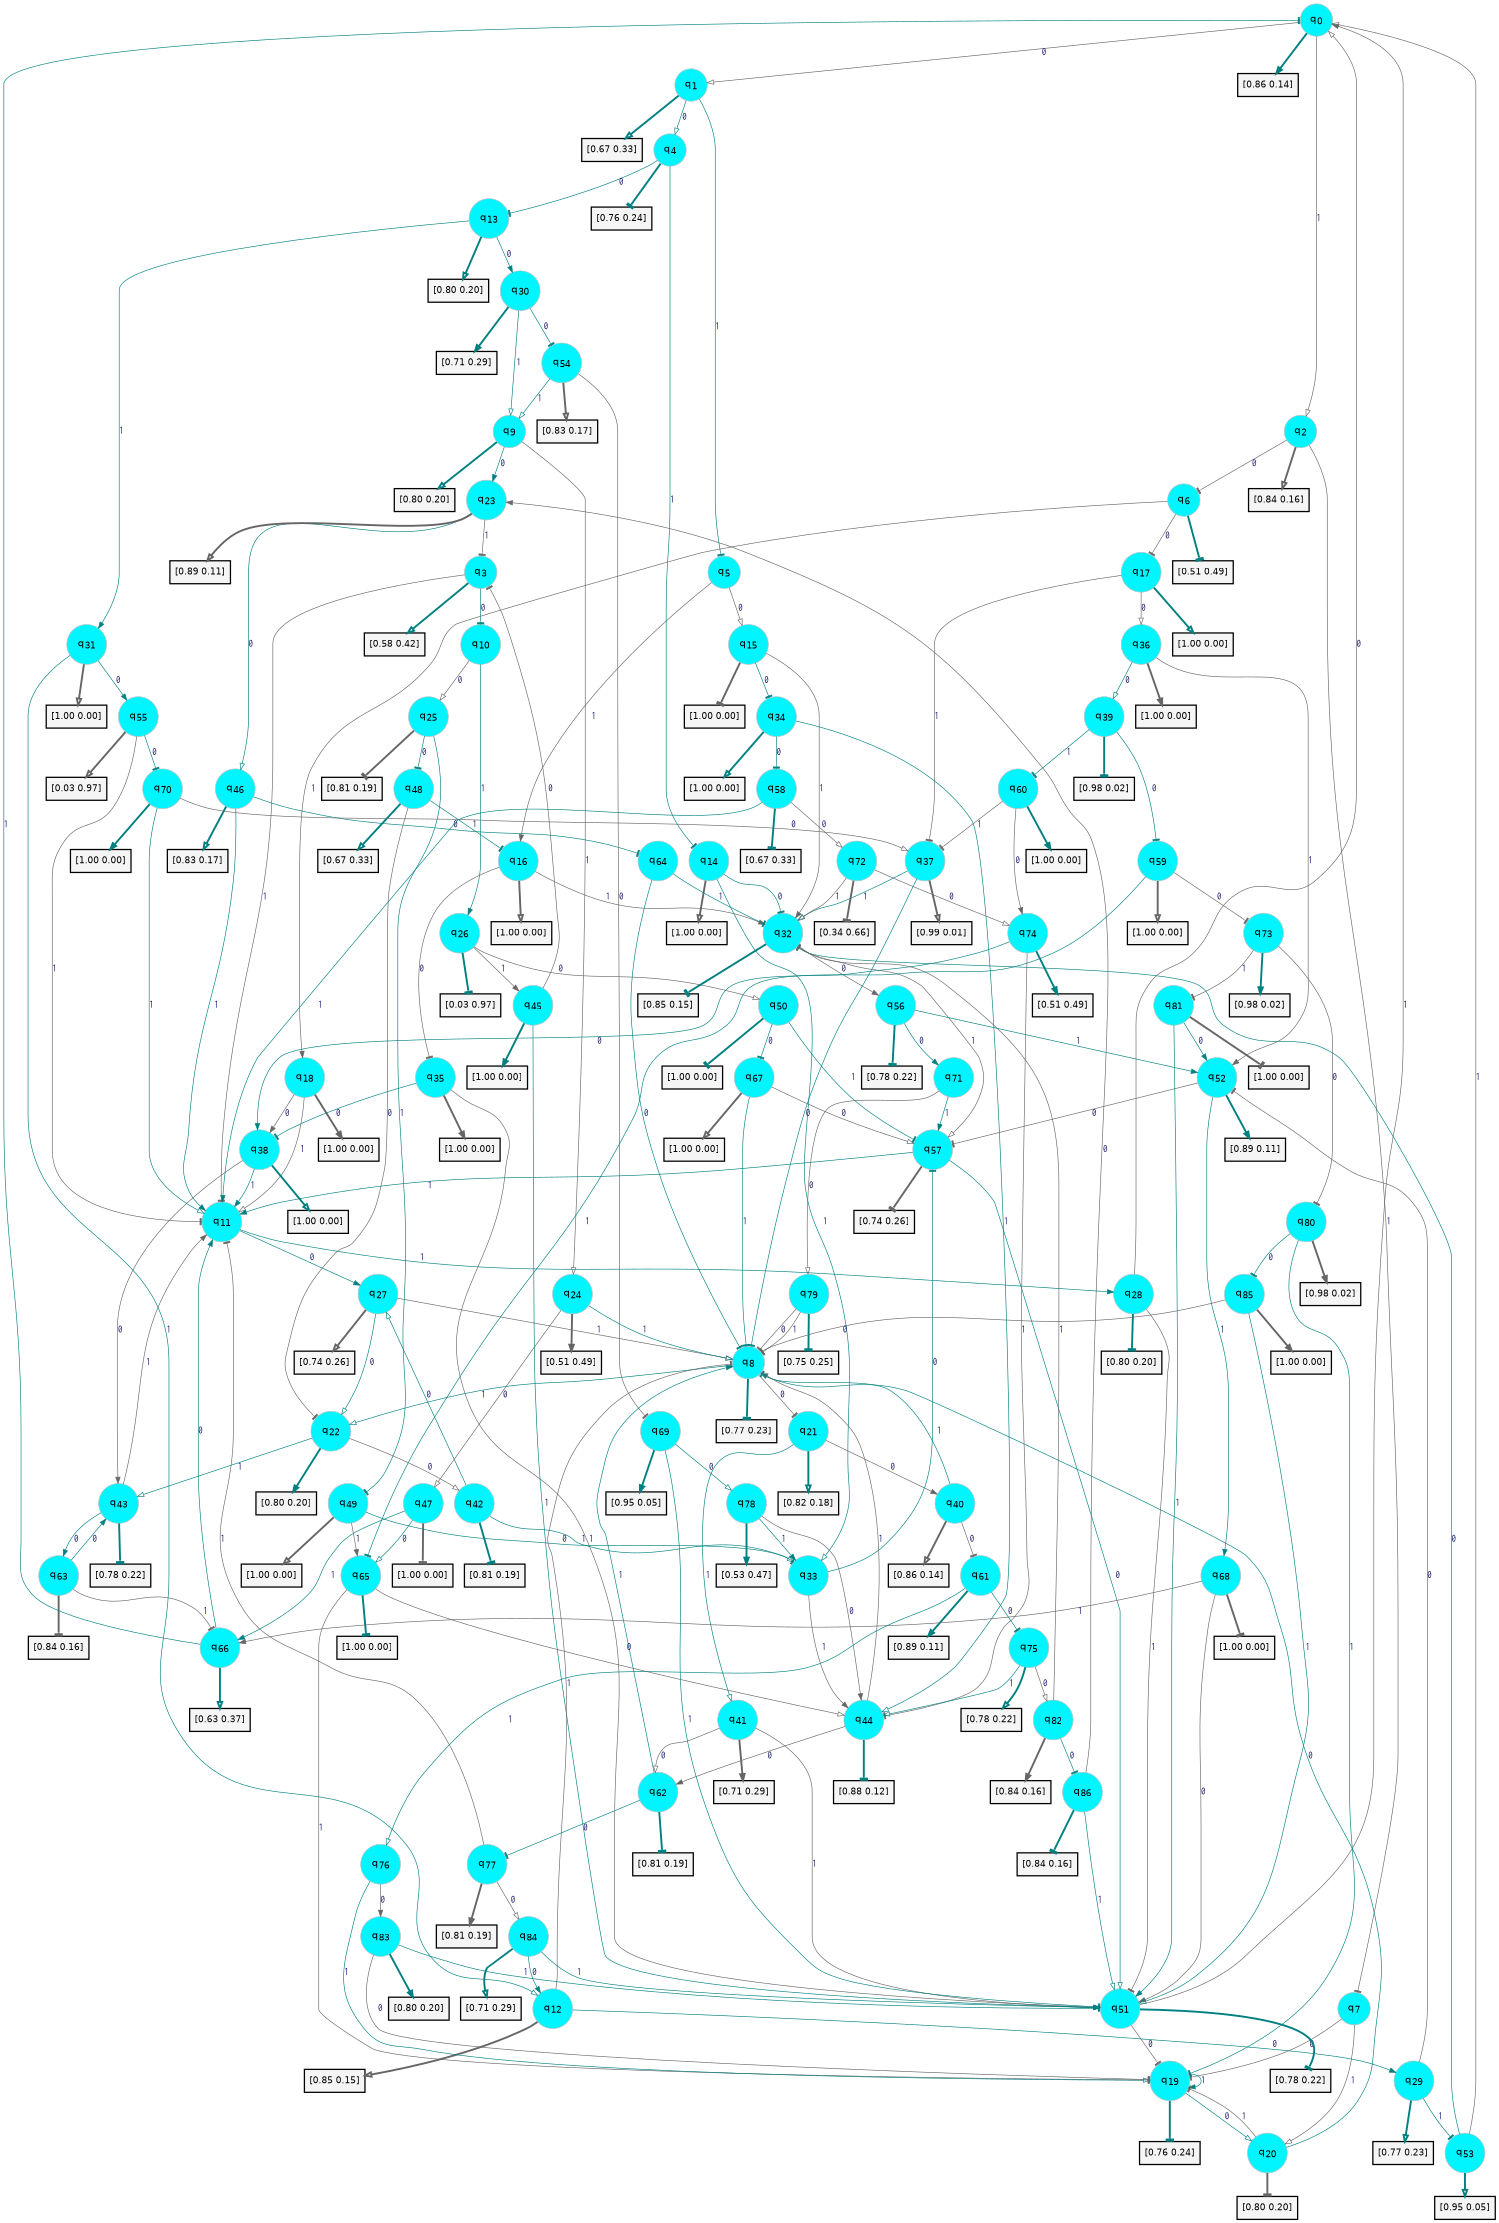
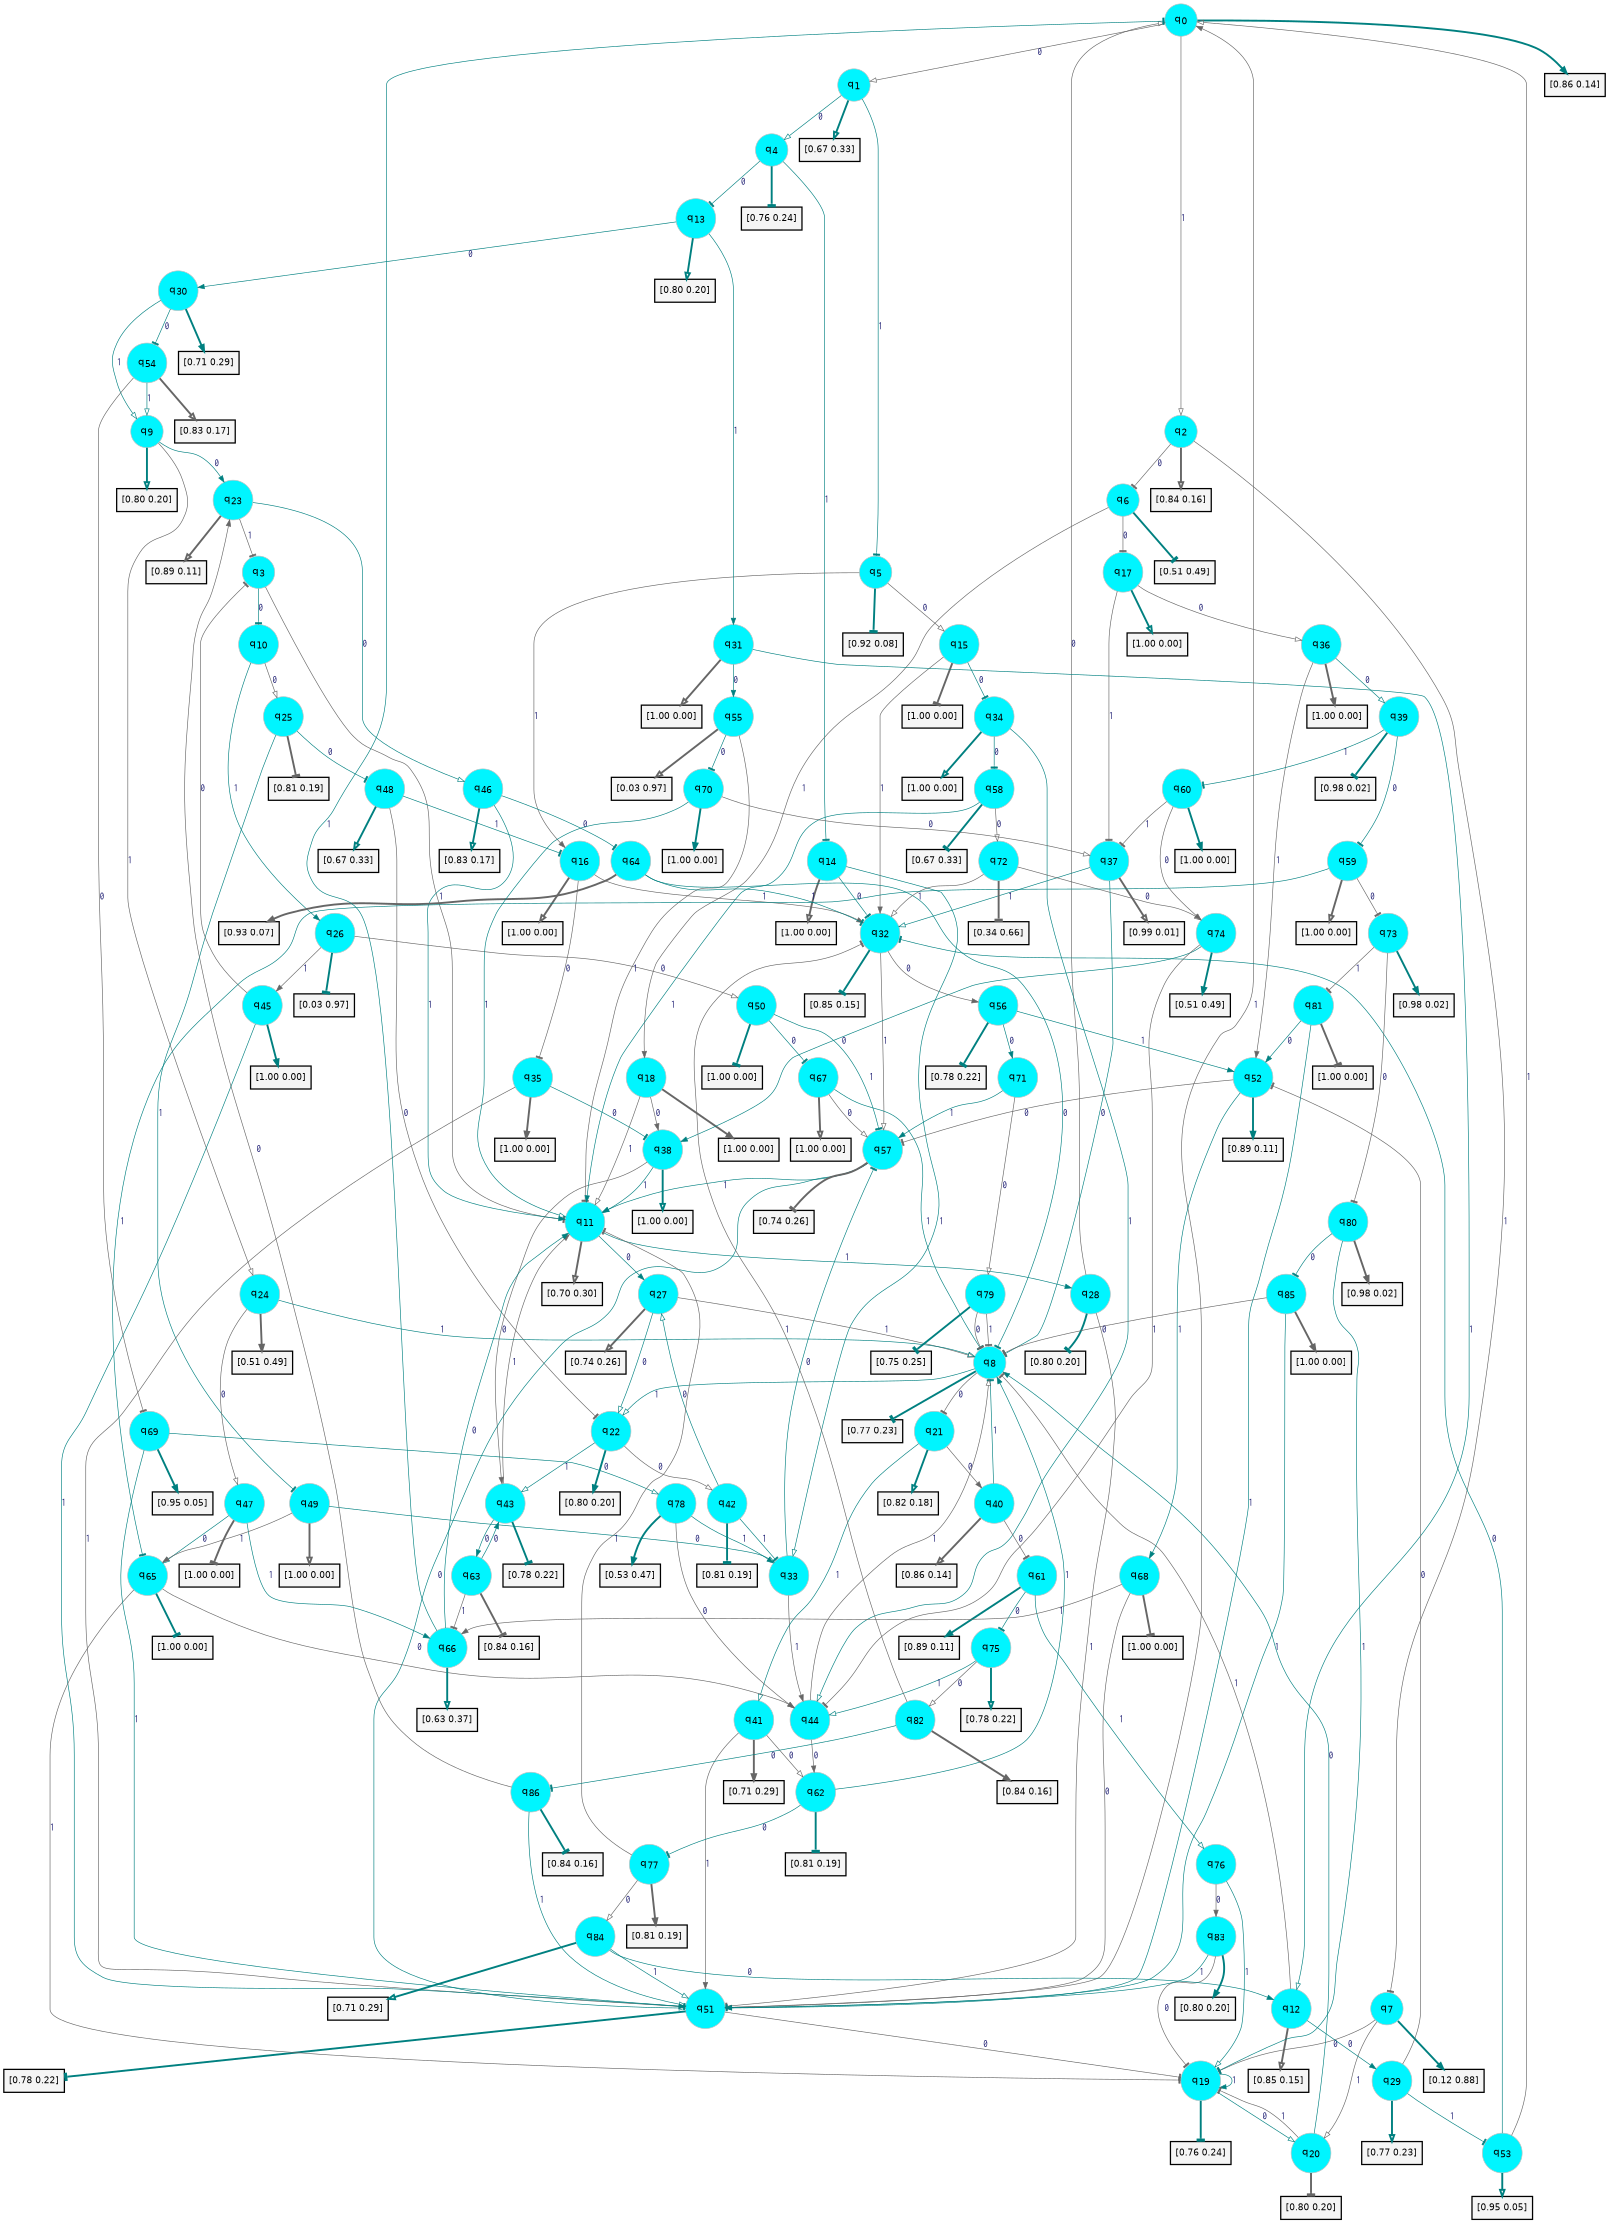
(395, 644) -> none
none -> (873, 644)
none -> (249, 933)
none -> (572, 1294)
(864, 1792) -> none
none -> (1454, 2081)
